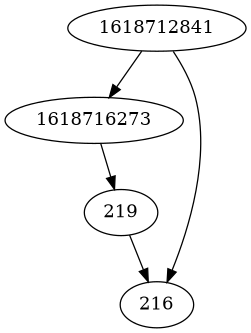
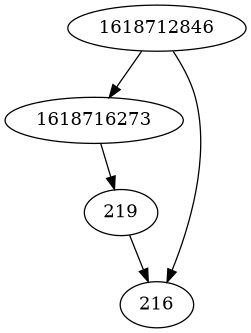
(157, 28) -> (157, 28)
